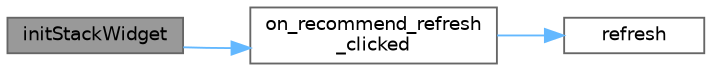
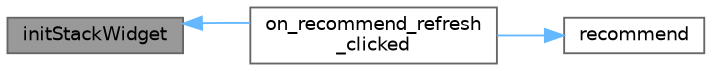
(634, 35) -> (634, 35)
(207, 48) -> (226, 23)
